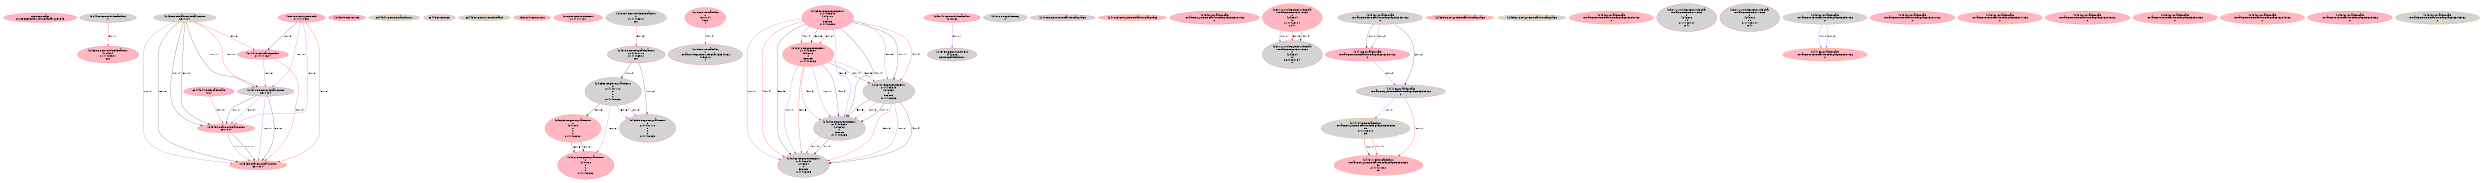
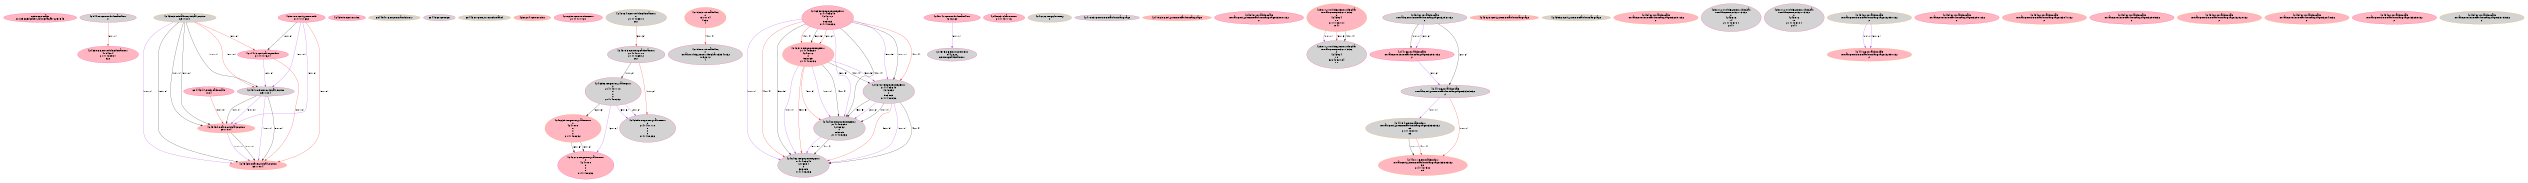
none -> (1004, 18)
(645, 87) -> (645, 87)
